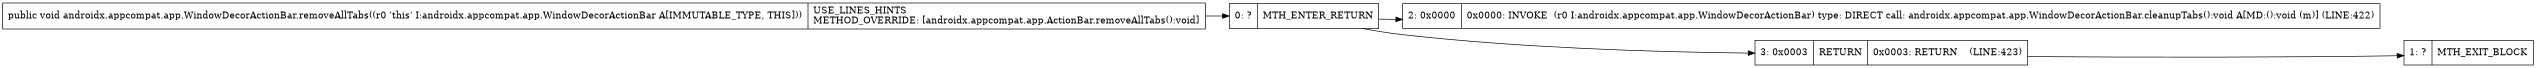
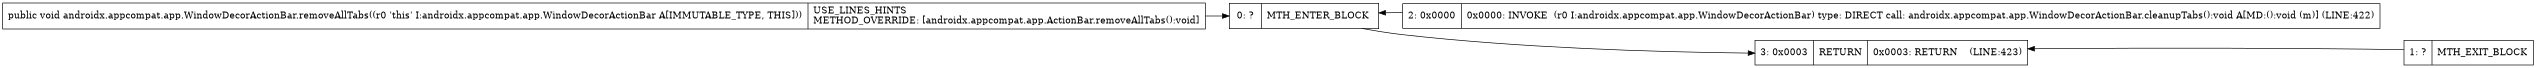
(1318, 16) -> (1318, 16)
(1387, 19) -> (1394, 13)
(2212, 57) -> (2219, 48)
